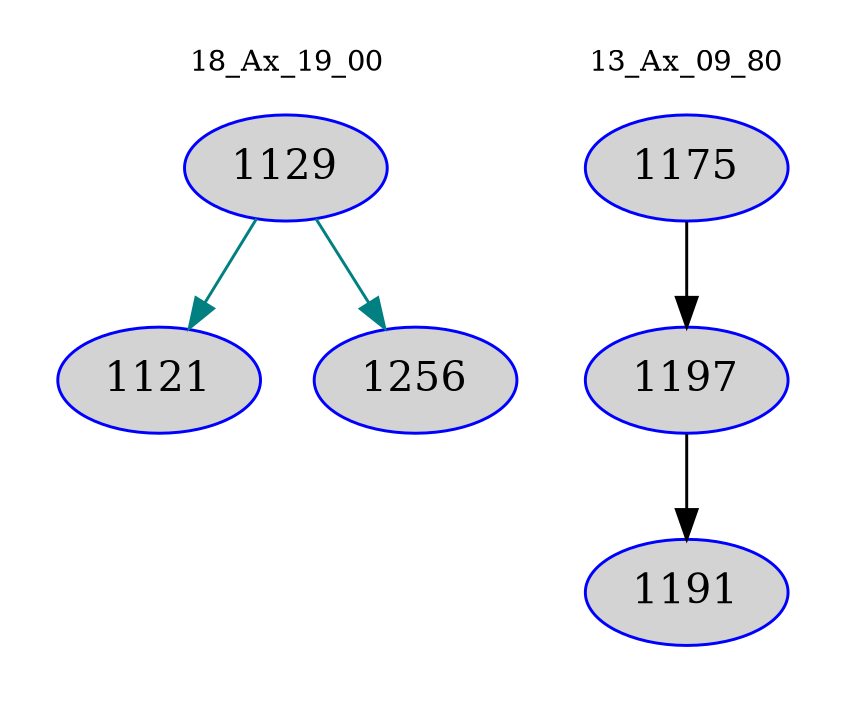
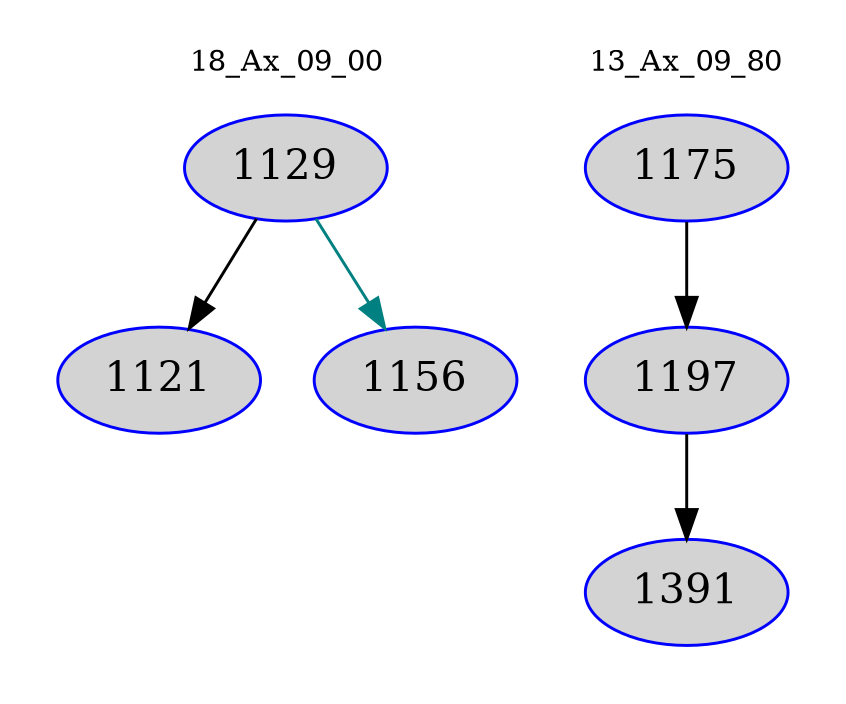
(287, 63) -> (287, 63)
(231, 261) -> (231, 261)
(416, 380) -> (416, 380)
(687, 592) -> (687, 592)
